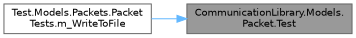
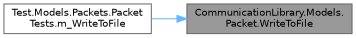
(269, 19) -> (269, 19)
